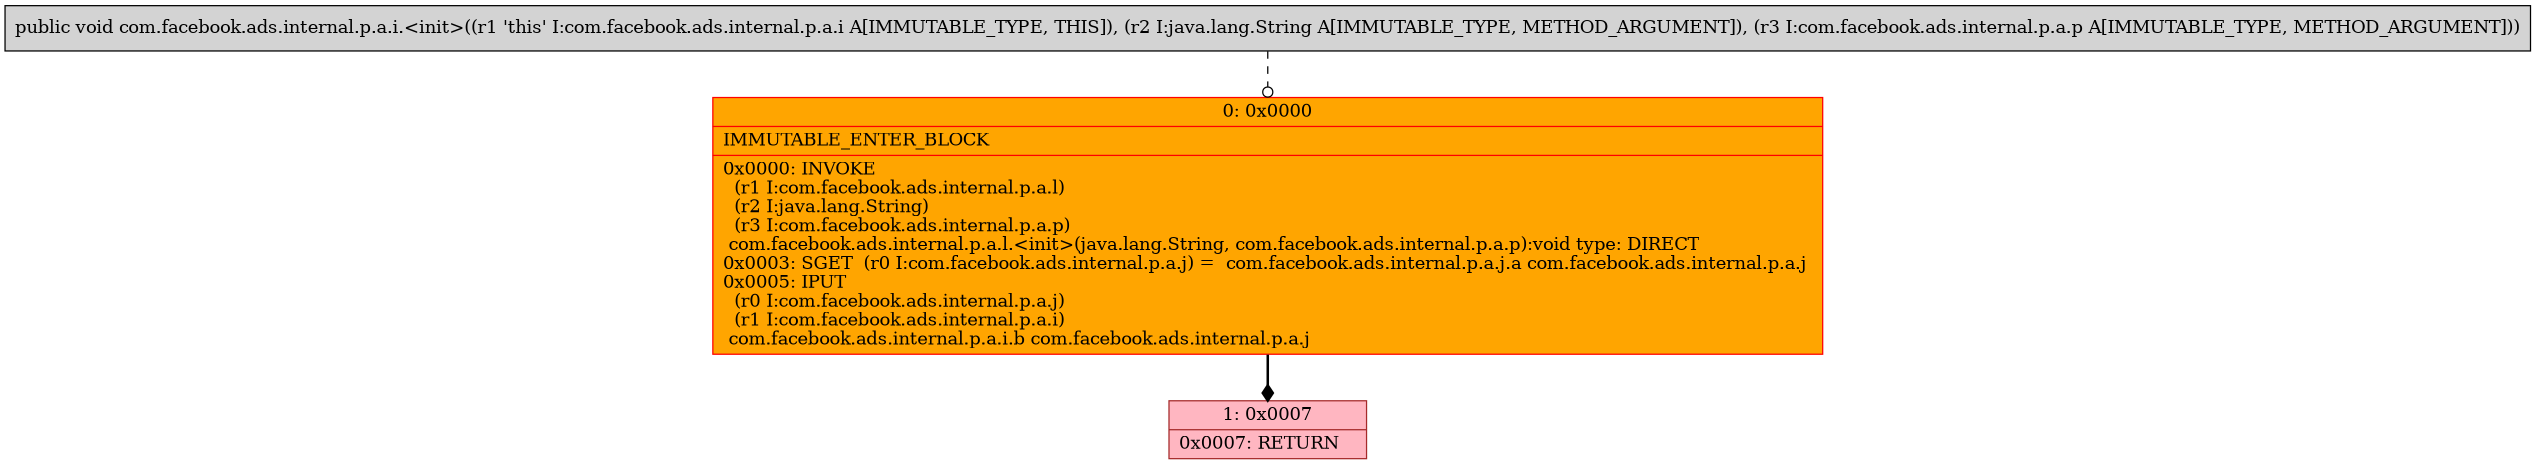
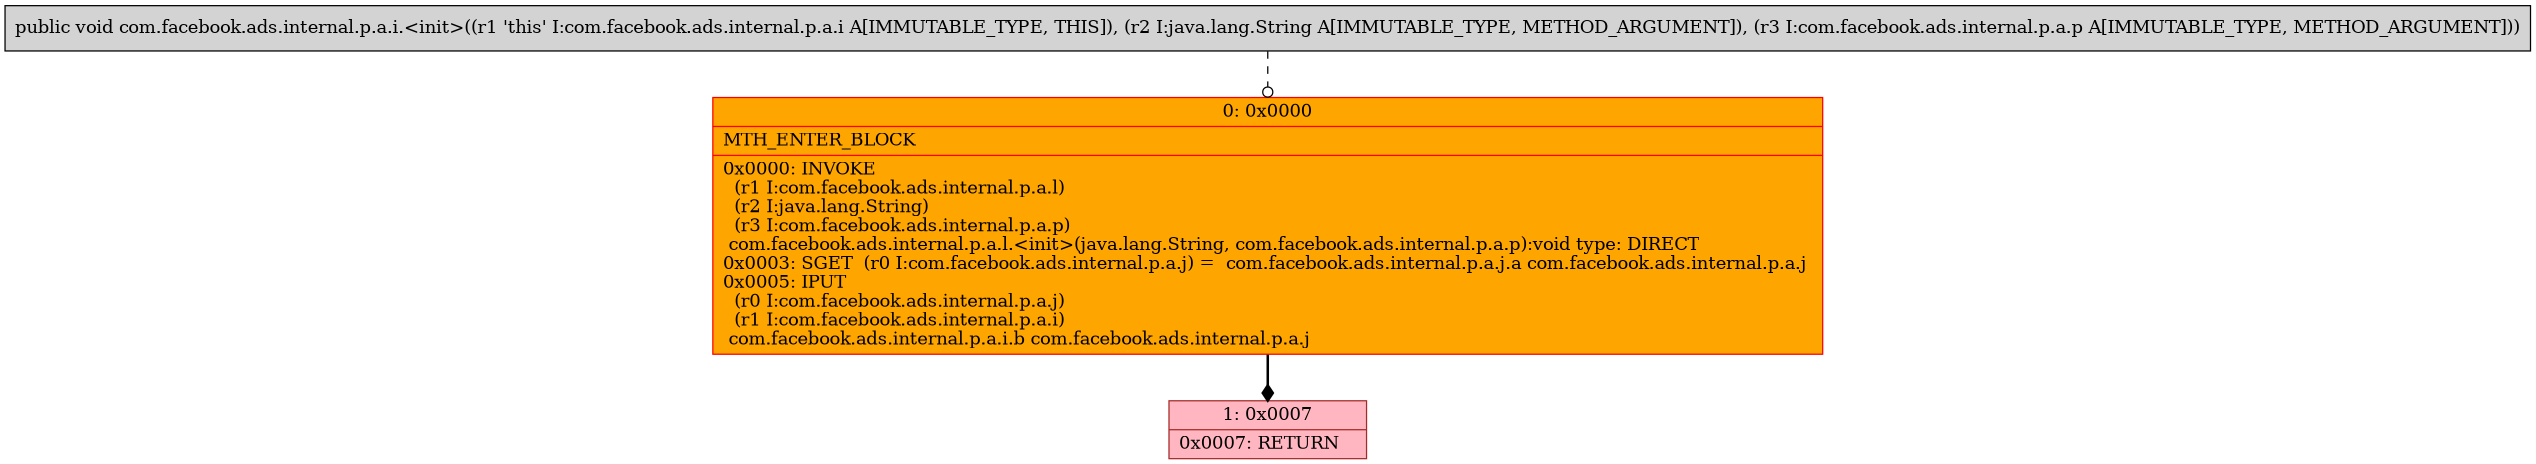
(856, 140) -> (820, 140)
